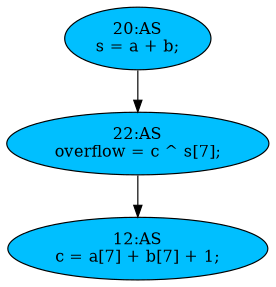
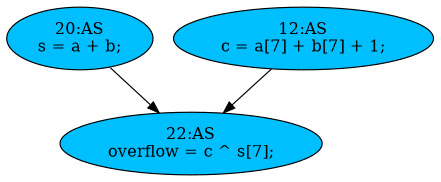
(138, 190) -> (252, 87)
